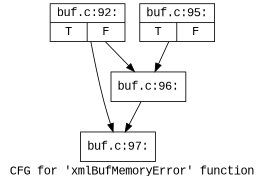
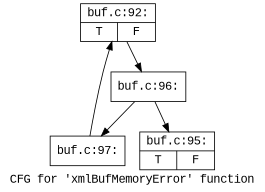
(164, 53) -> (160, 113)
(99, 83) -> (98, 92)
